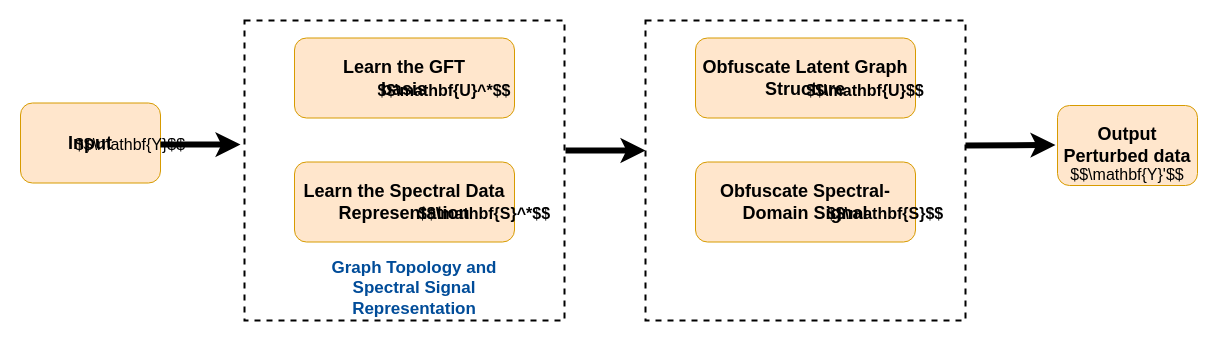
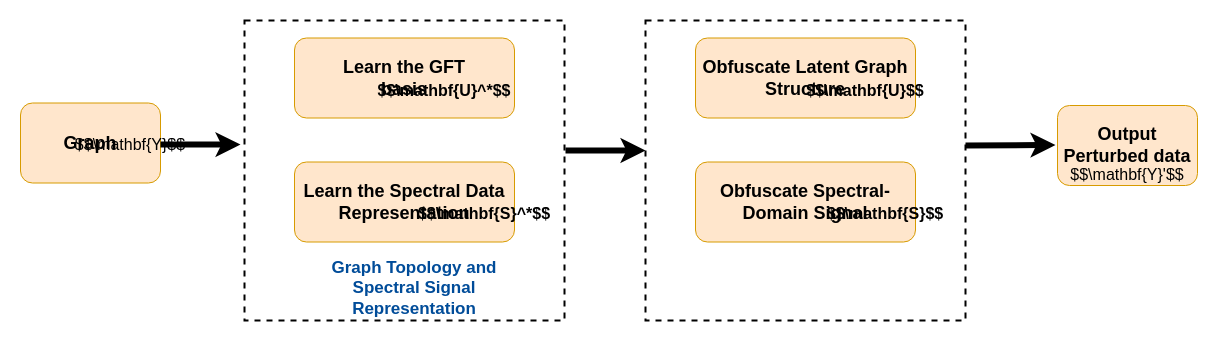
(91, 144) -> (91, 144)
